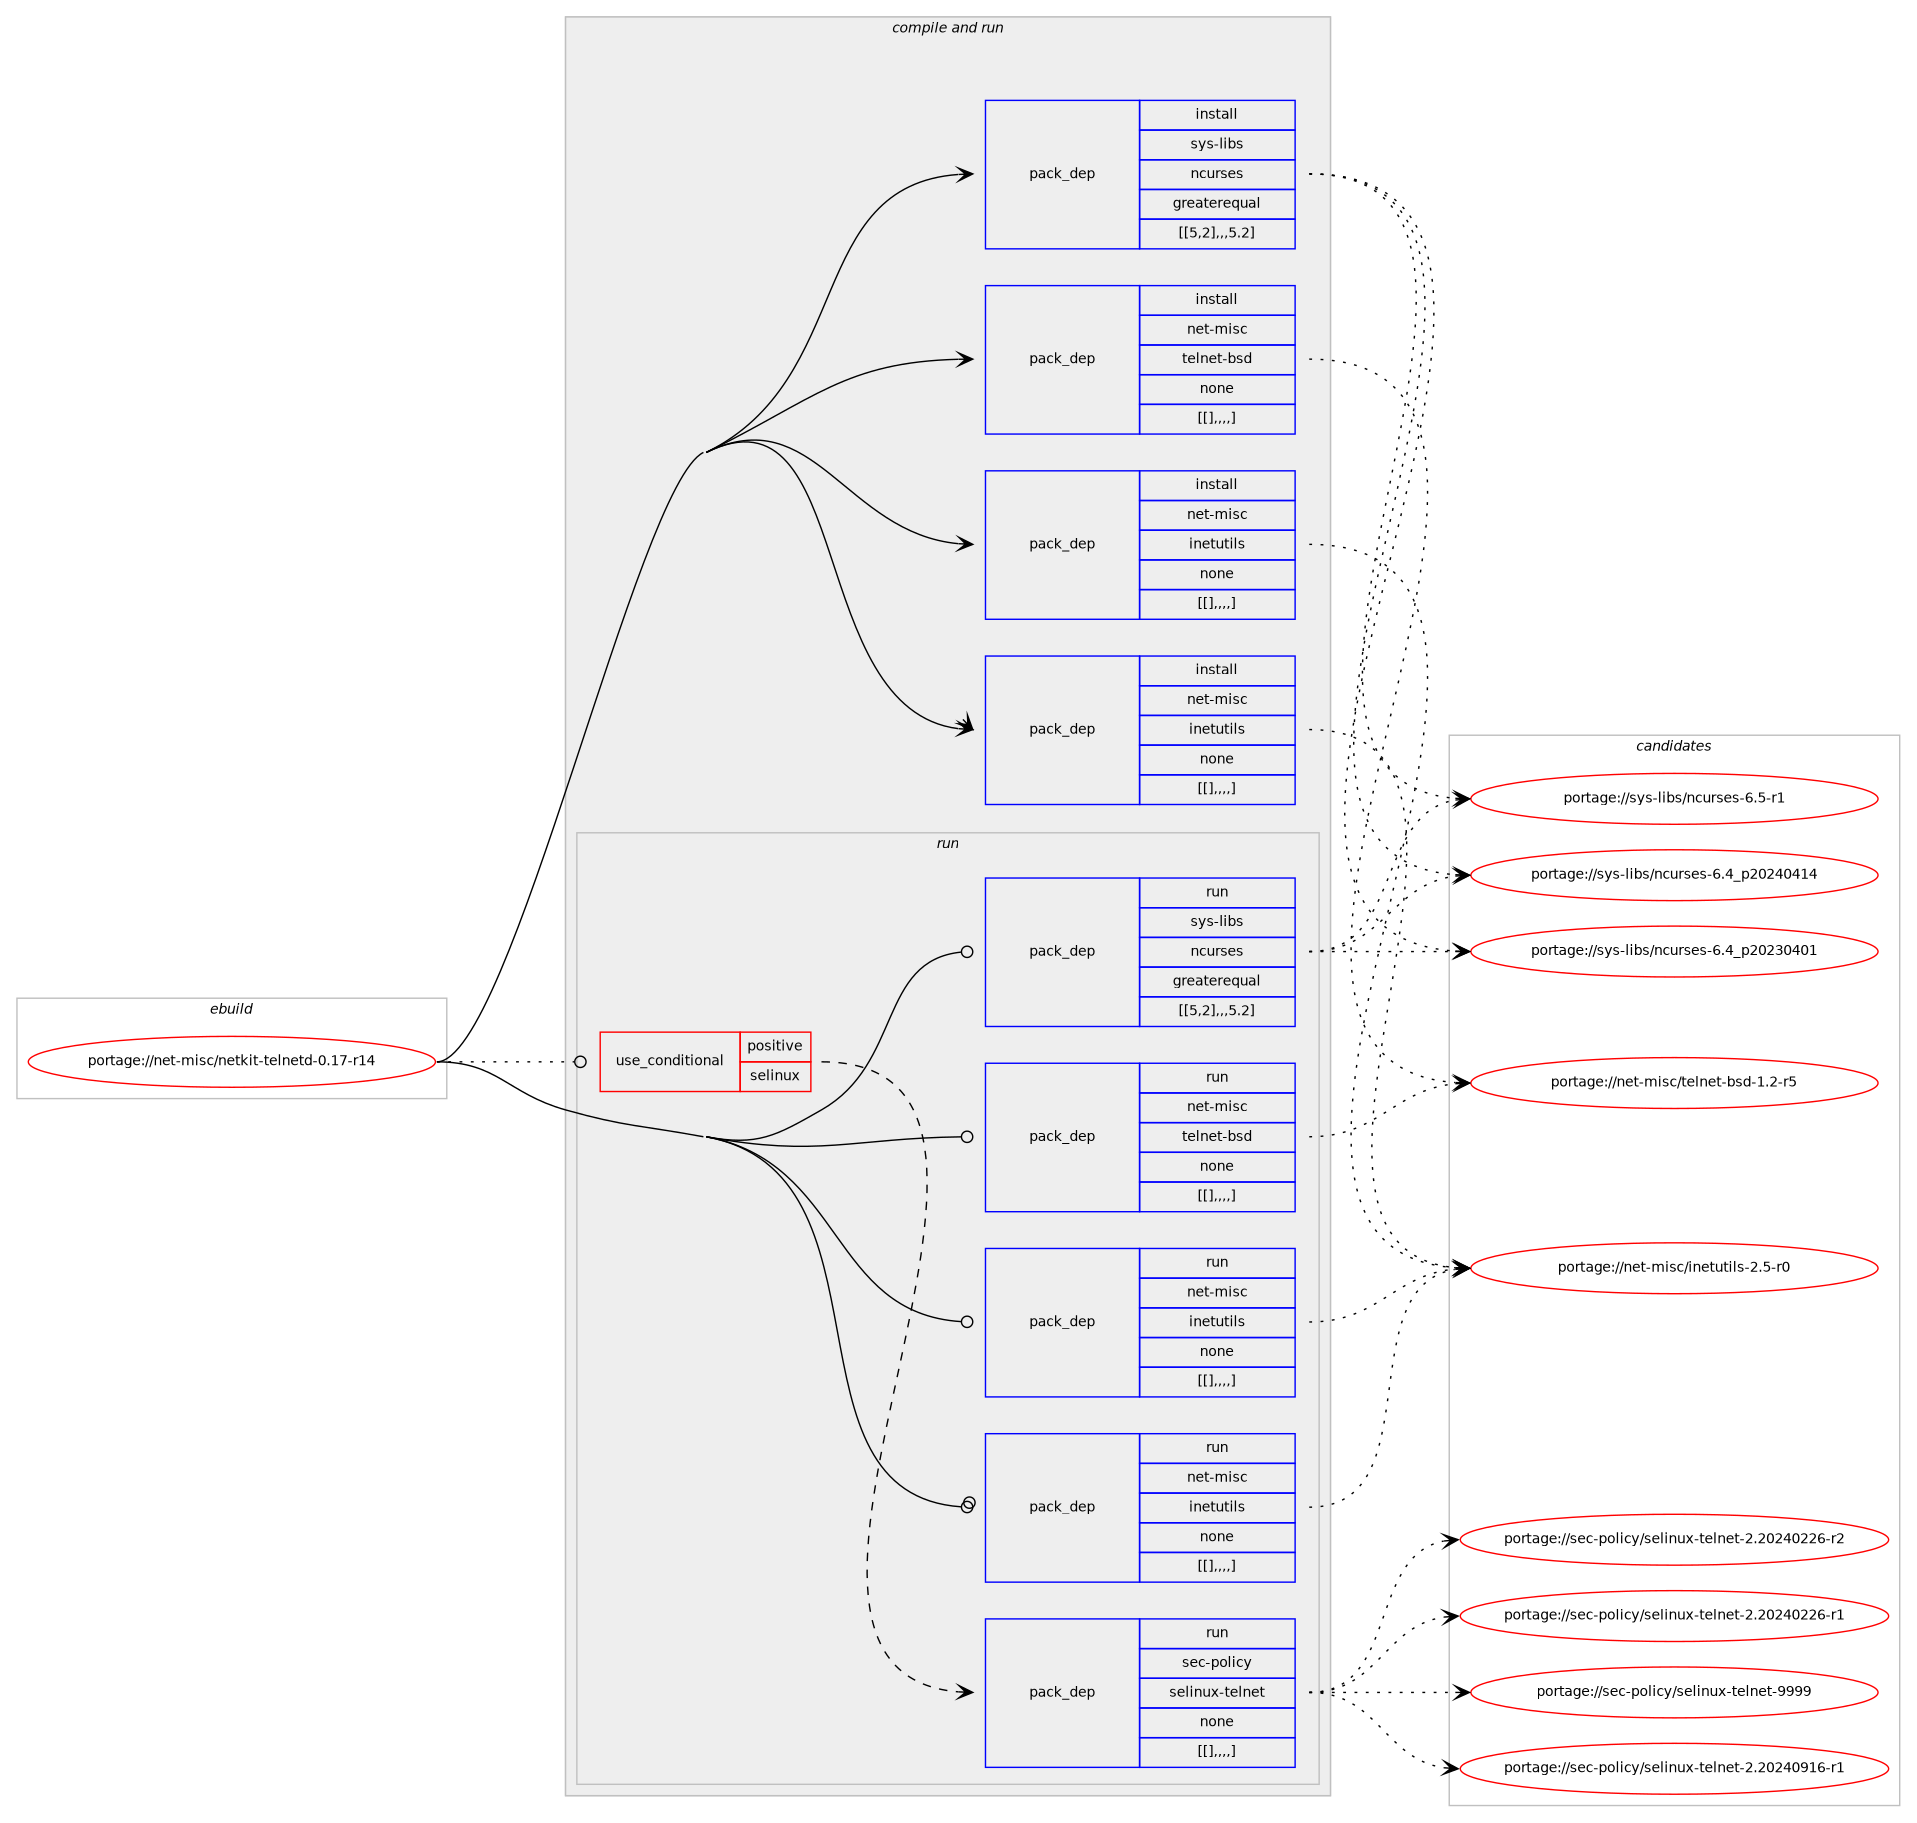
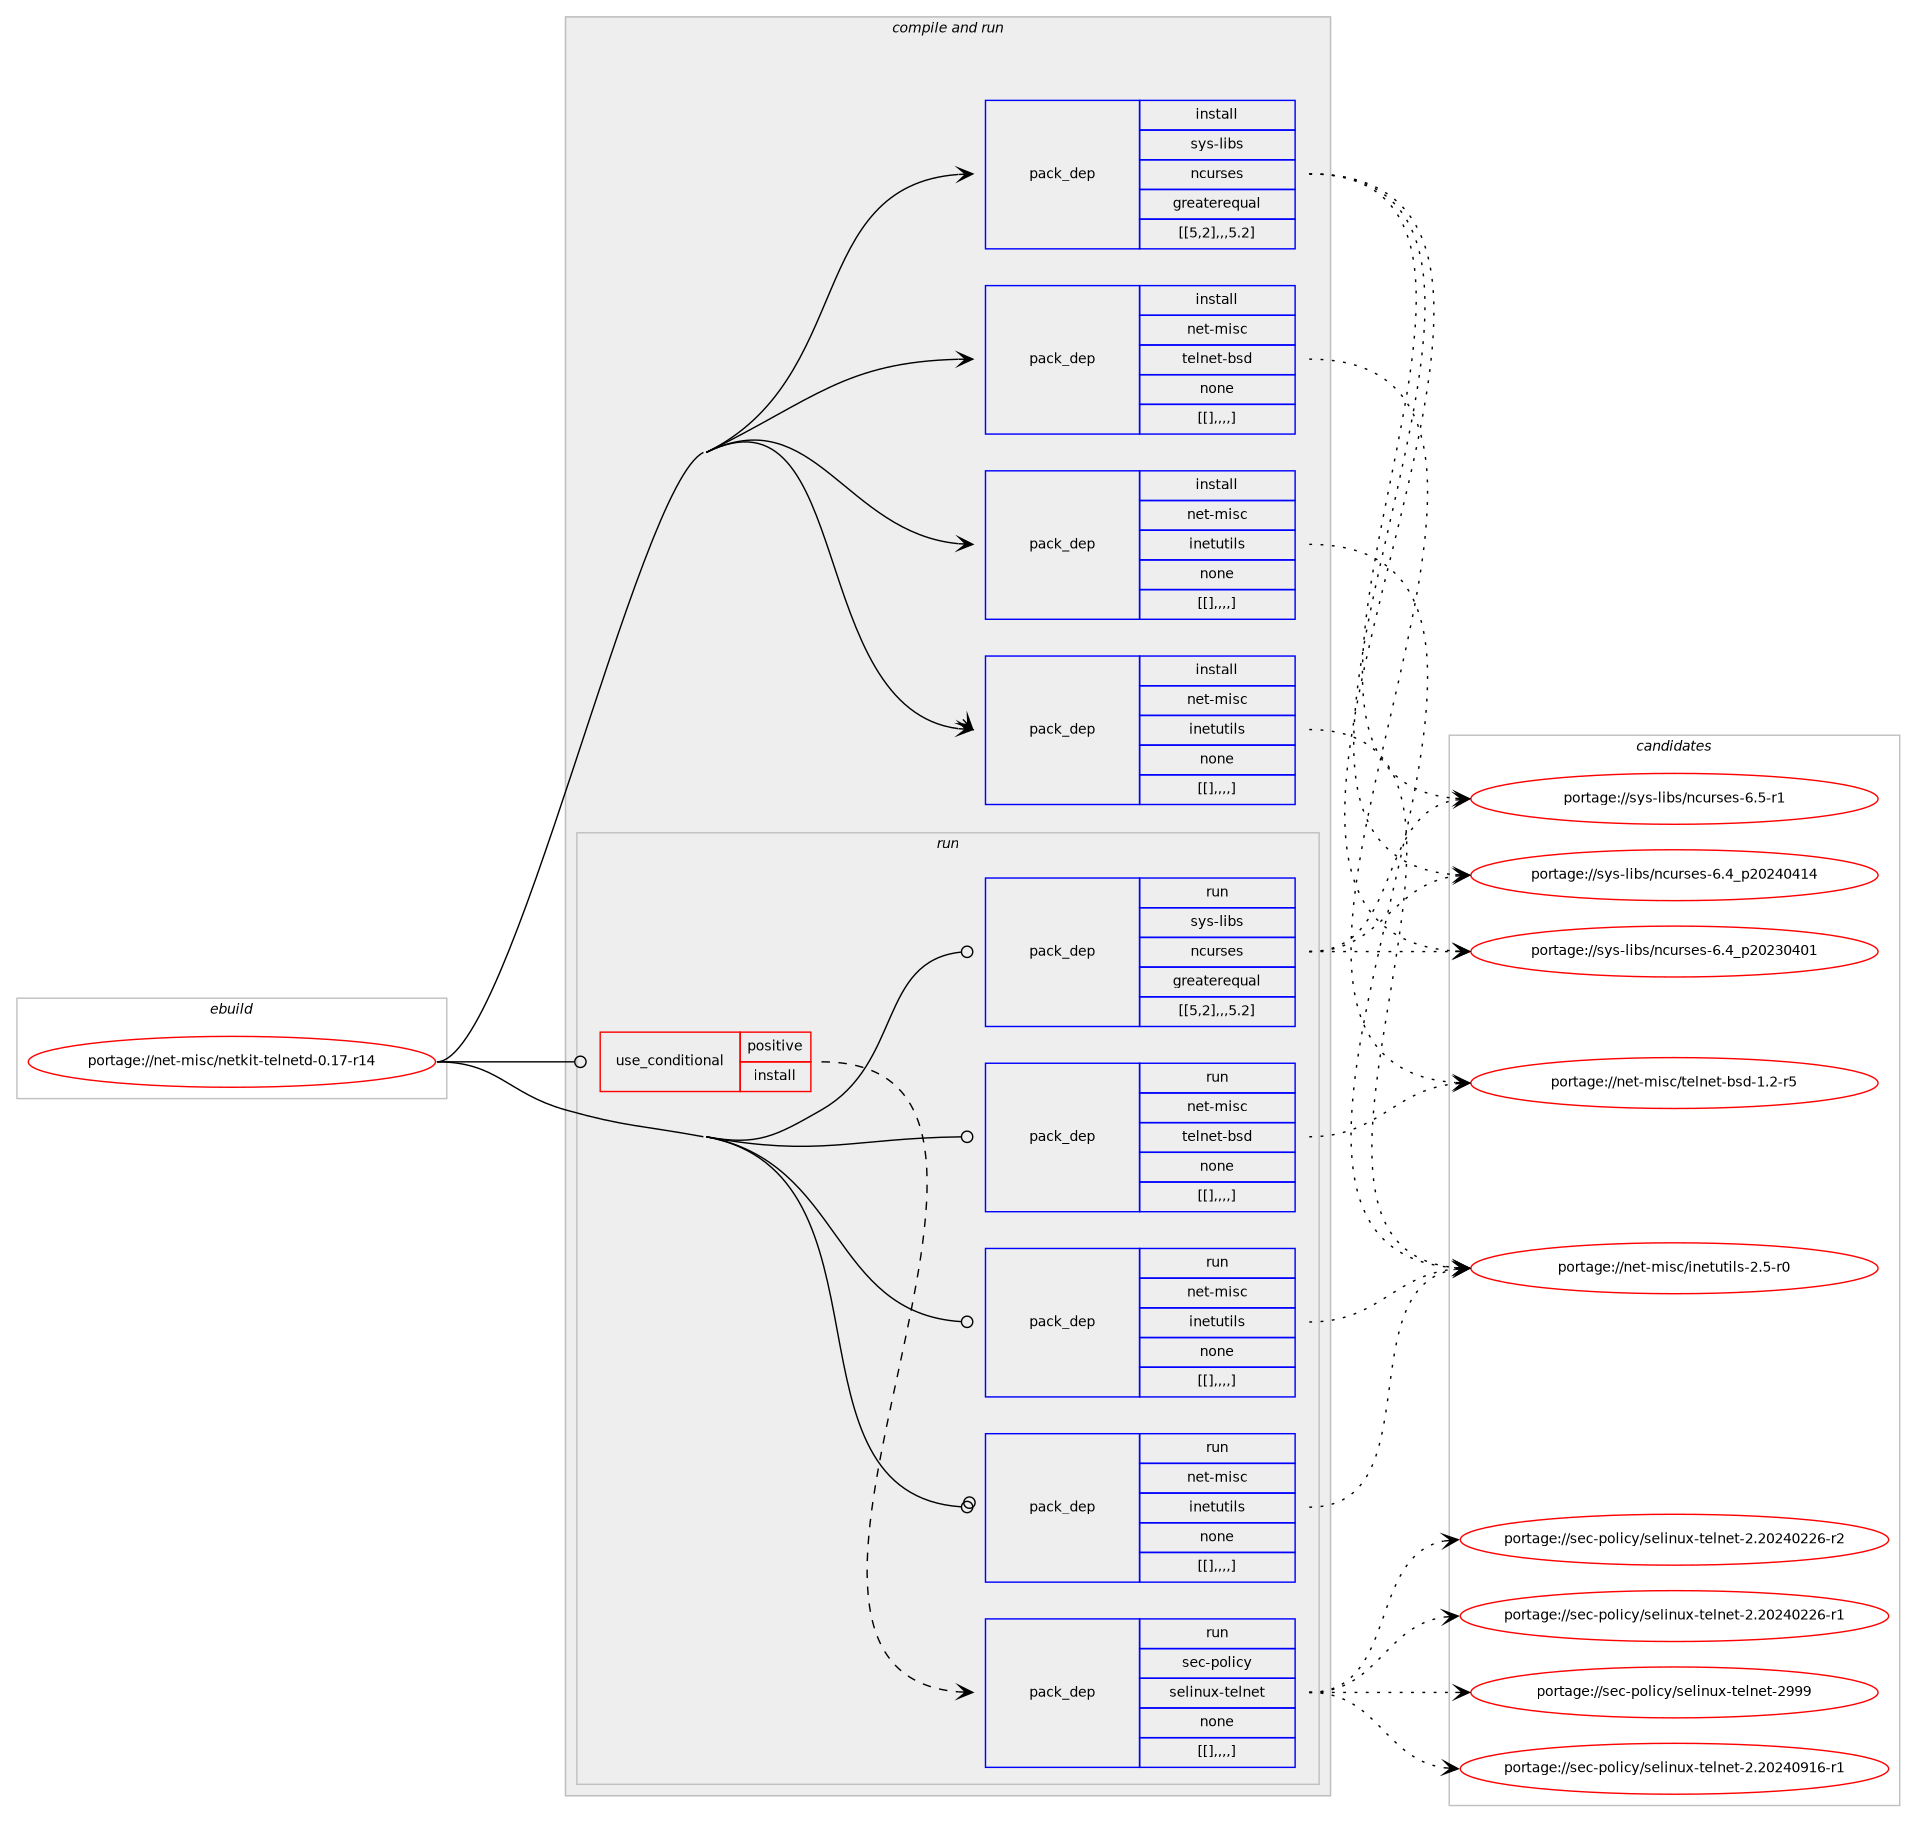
(506, 1062) -> (506, 1062)
(776, 1076) -> (776, 1076)
(1674, 1692) -> (1674, 1692)
